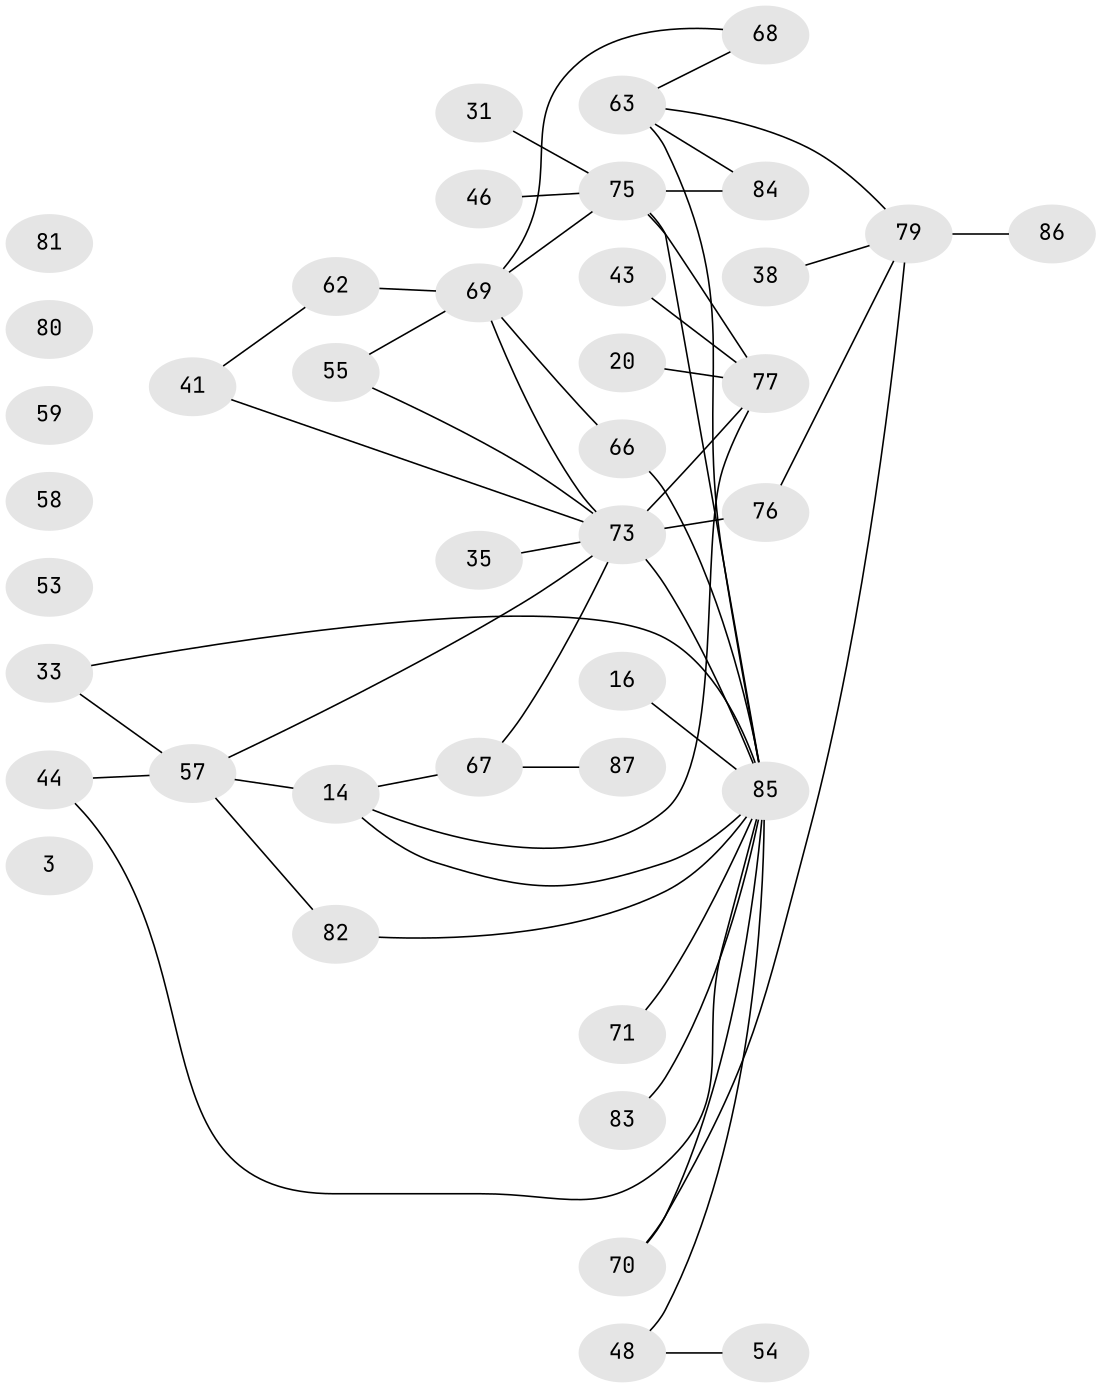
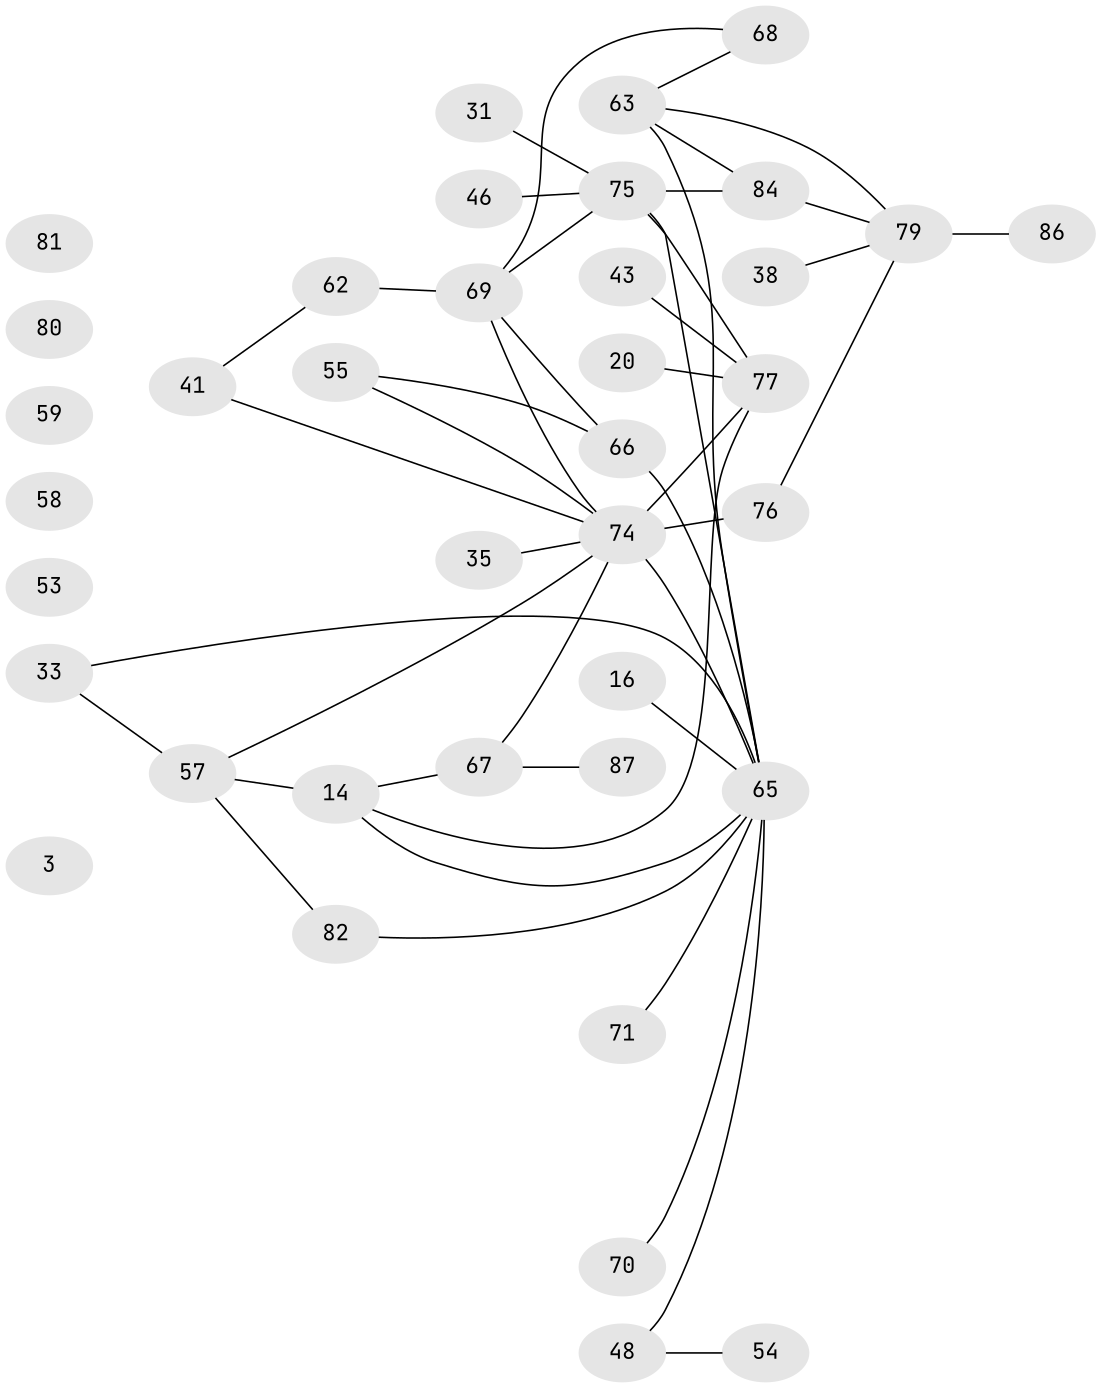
(407, 333) -> (486, 395)
(622, 535) -> (622, 535)
(825, 767) -> (837, 213)
(49, 780) -> none
(766, 791) -> (766, 791)
(622, 1121) -> none
